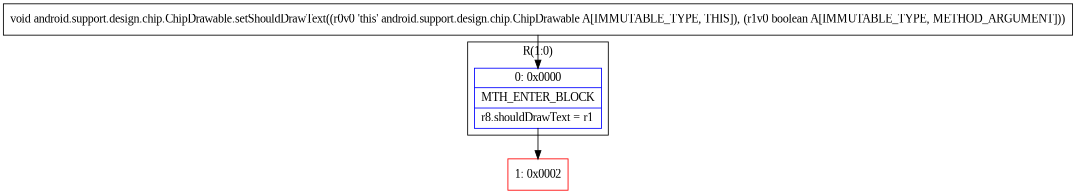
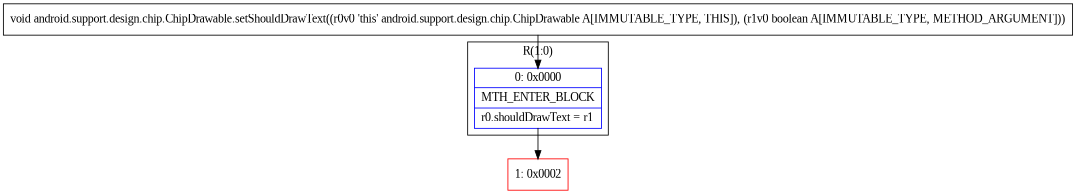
(538, 118) -> (538, 118)
